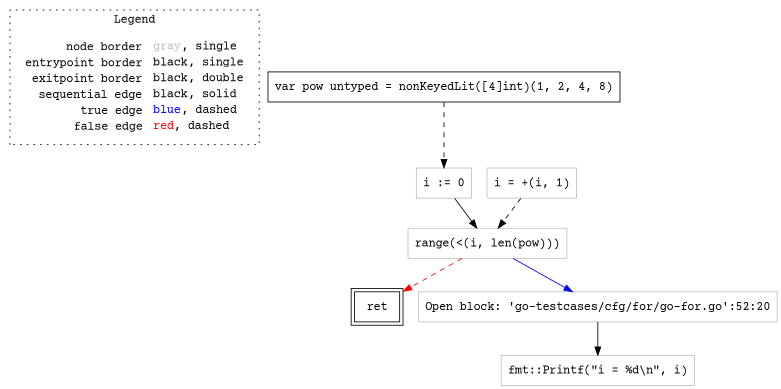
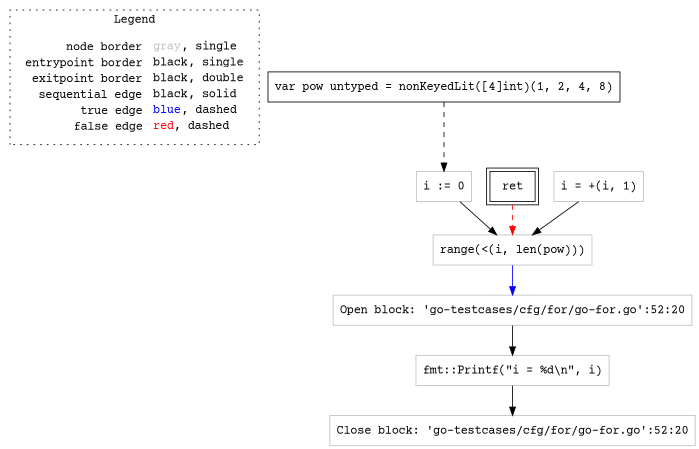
(512, 210) -> (559, 216)
(436, 273) -> (513, 216)
none -> (513, 431)
